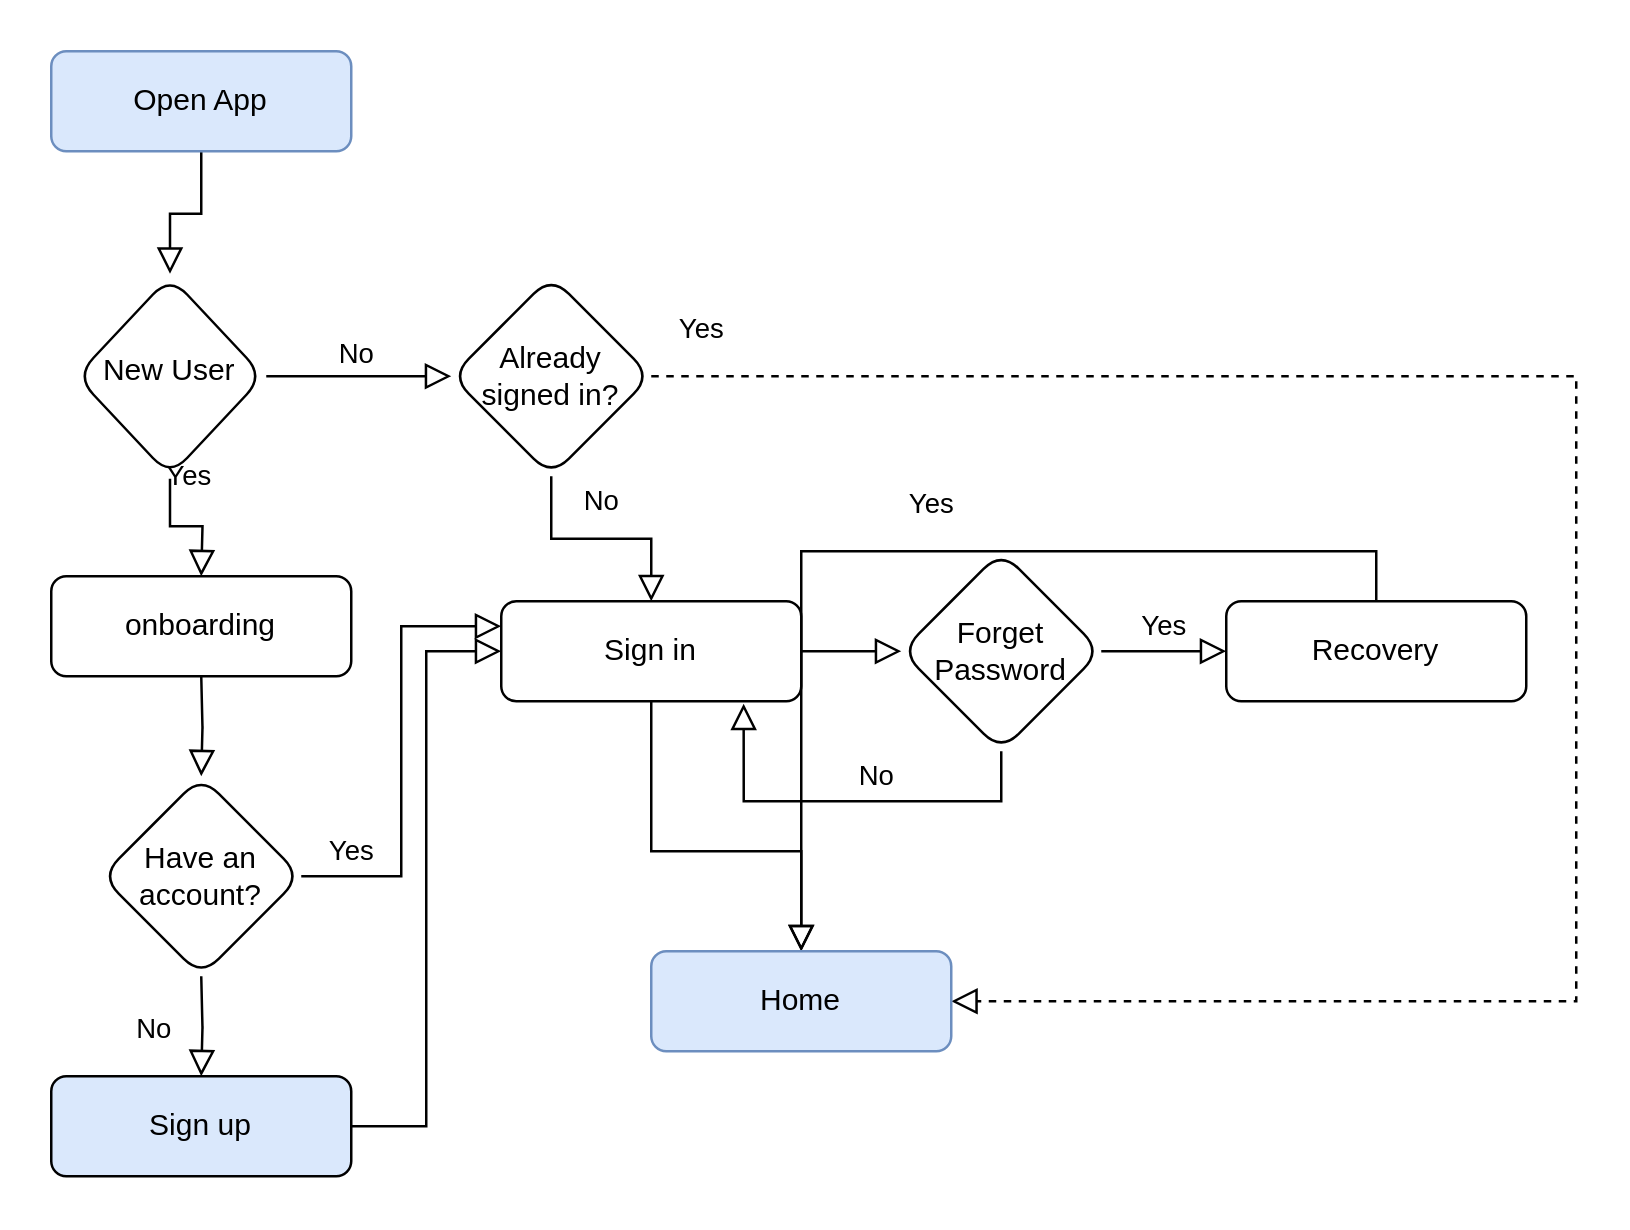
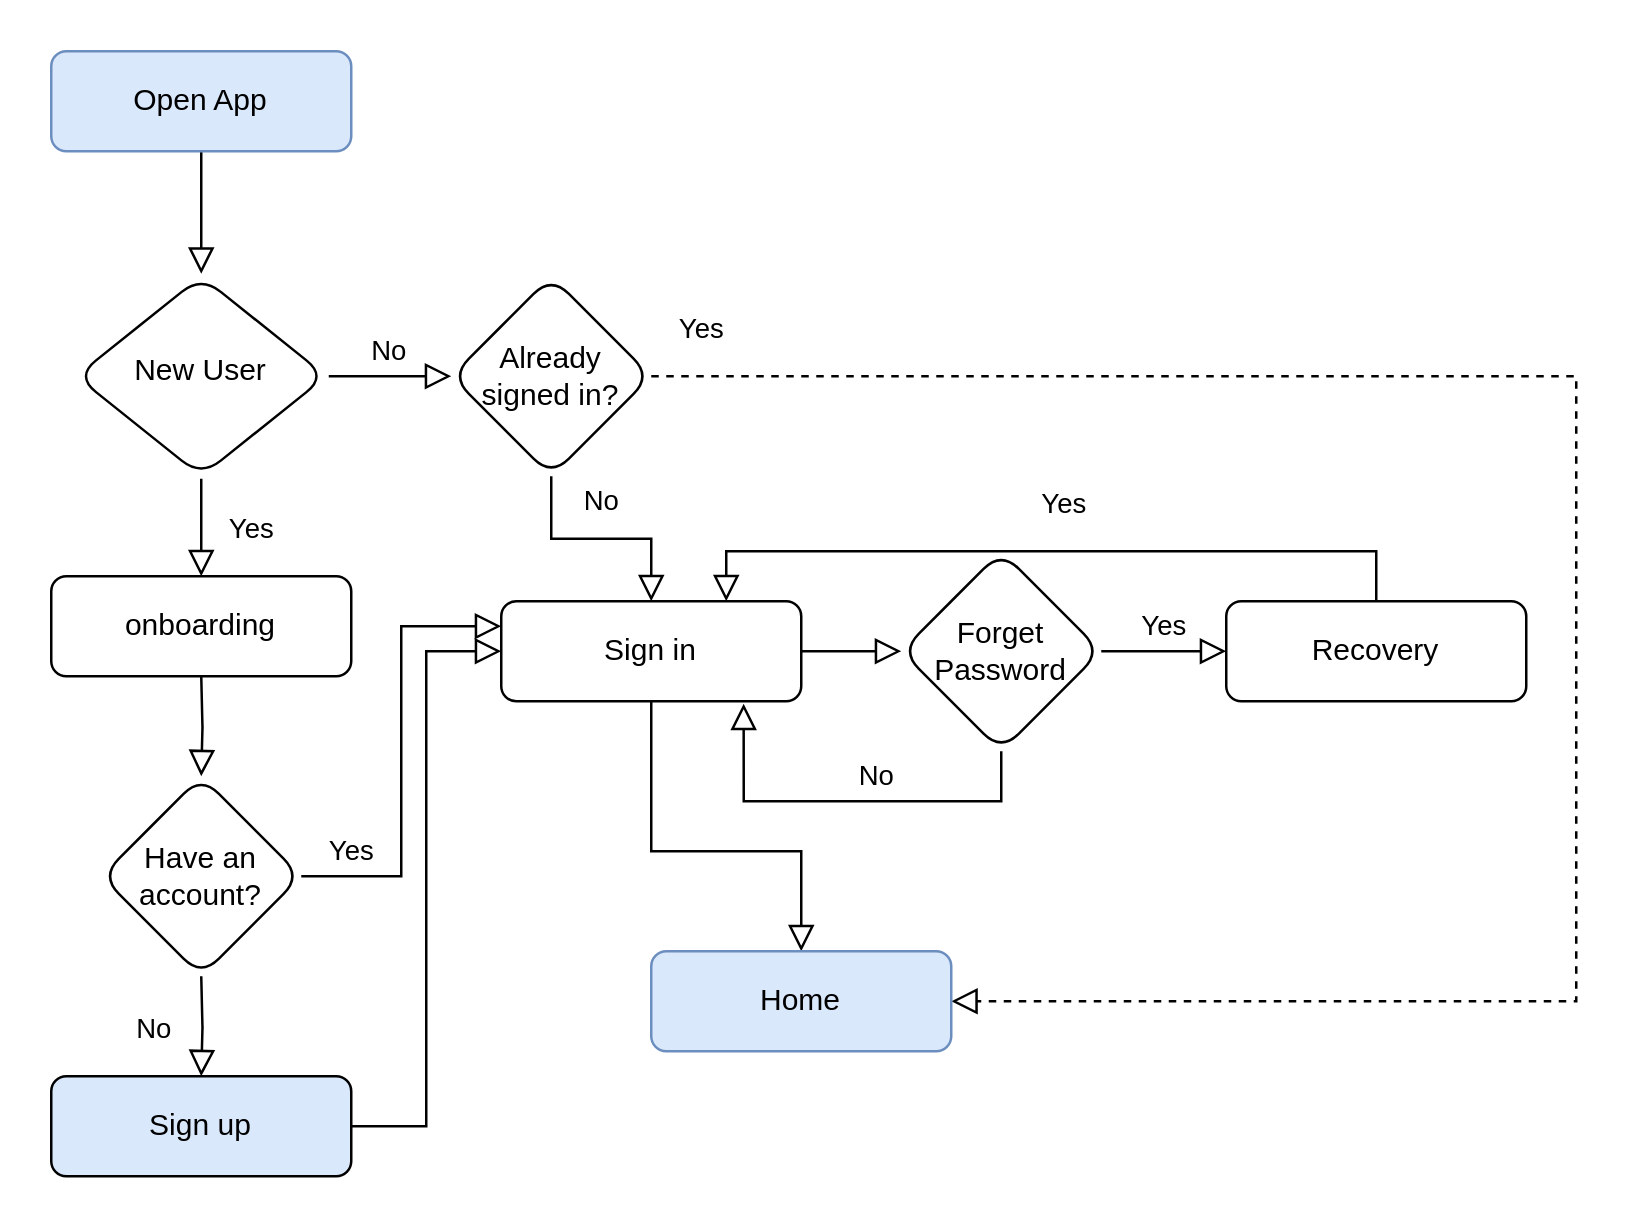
(170, 376) -> (201, 376)
(801, 742) -> (753, 551)
